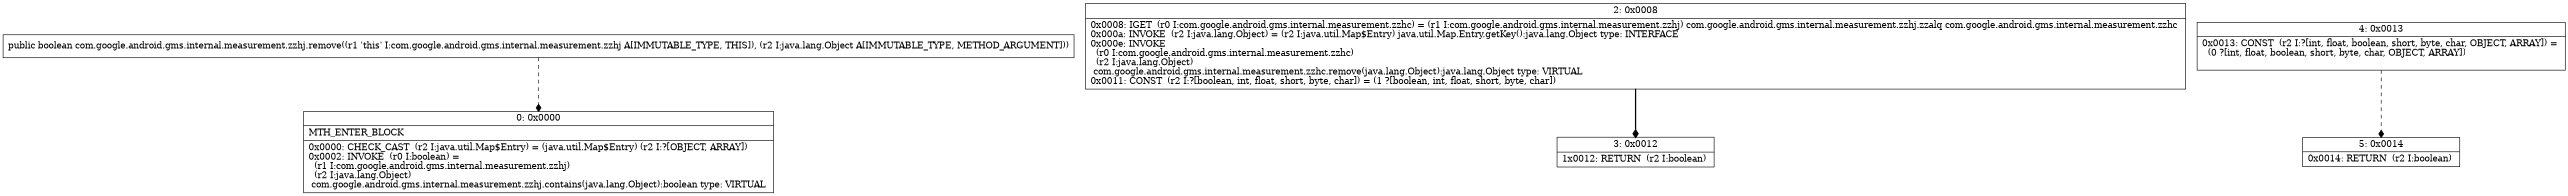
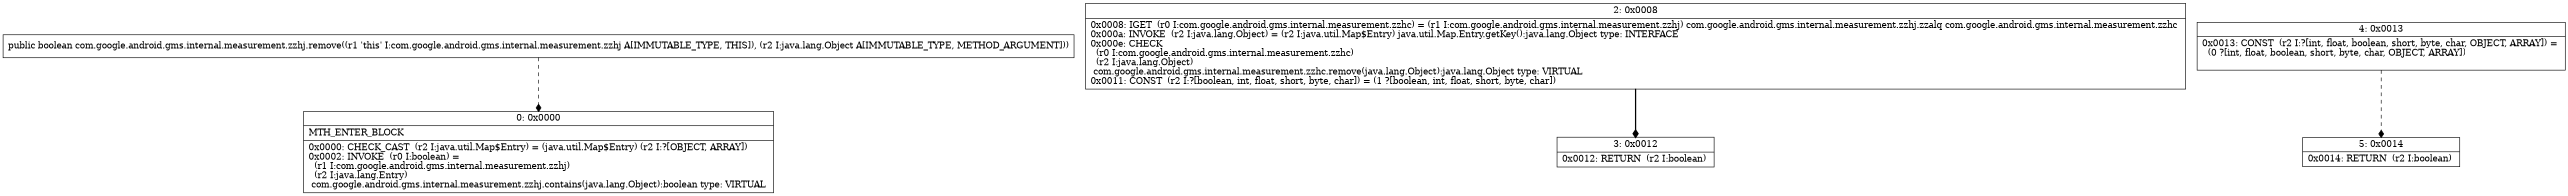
(1131, 44) -> (1129, 44)
(1636, 159) -> (1636, 159)
(360, 176) -> (358, 176)
